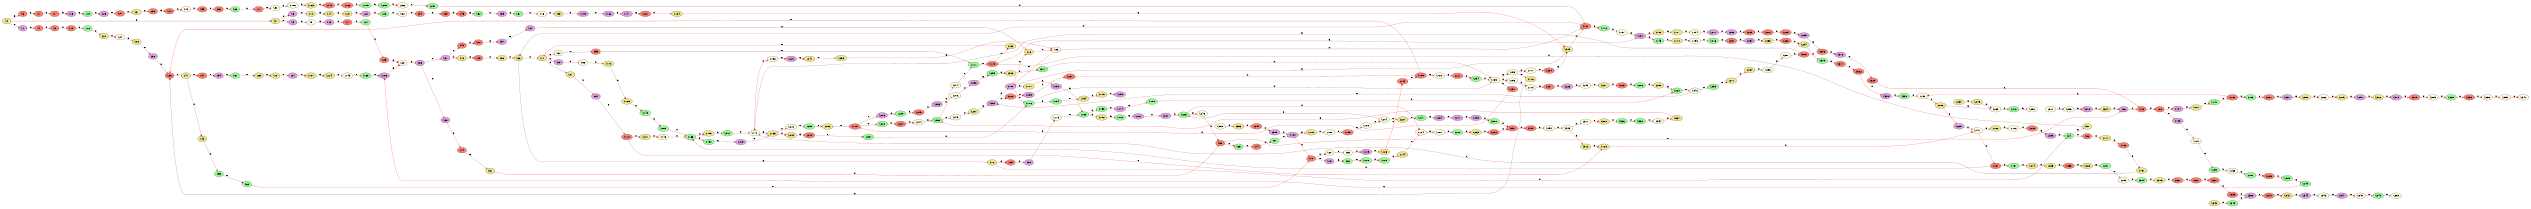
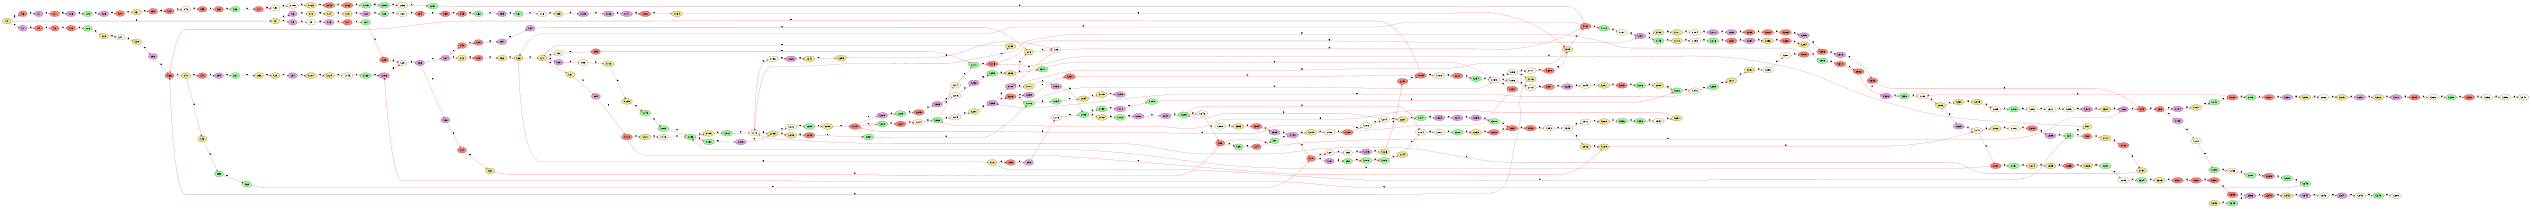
(39, 14) -> (39, 14)
(1968, 107) -> (1949, 104)
none -> (2041, 109)
